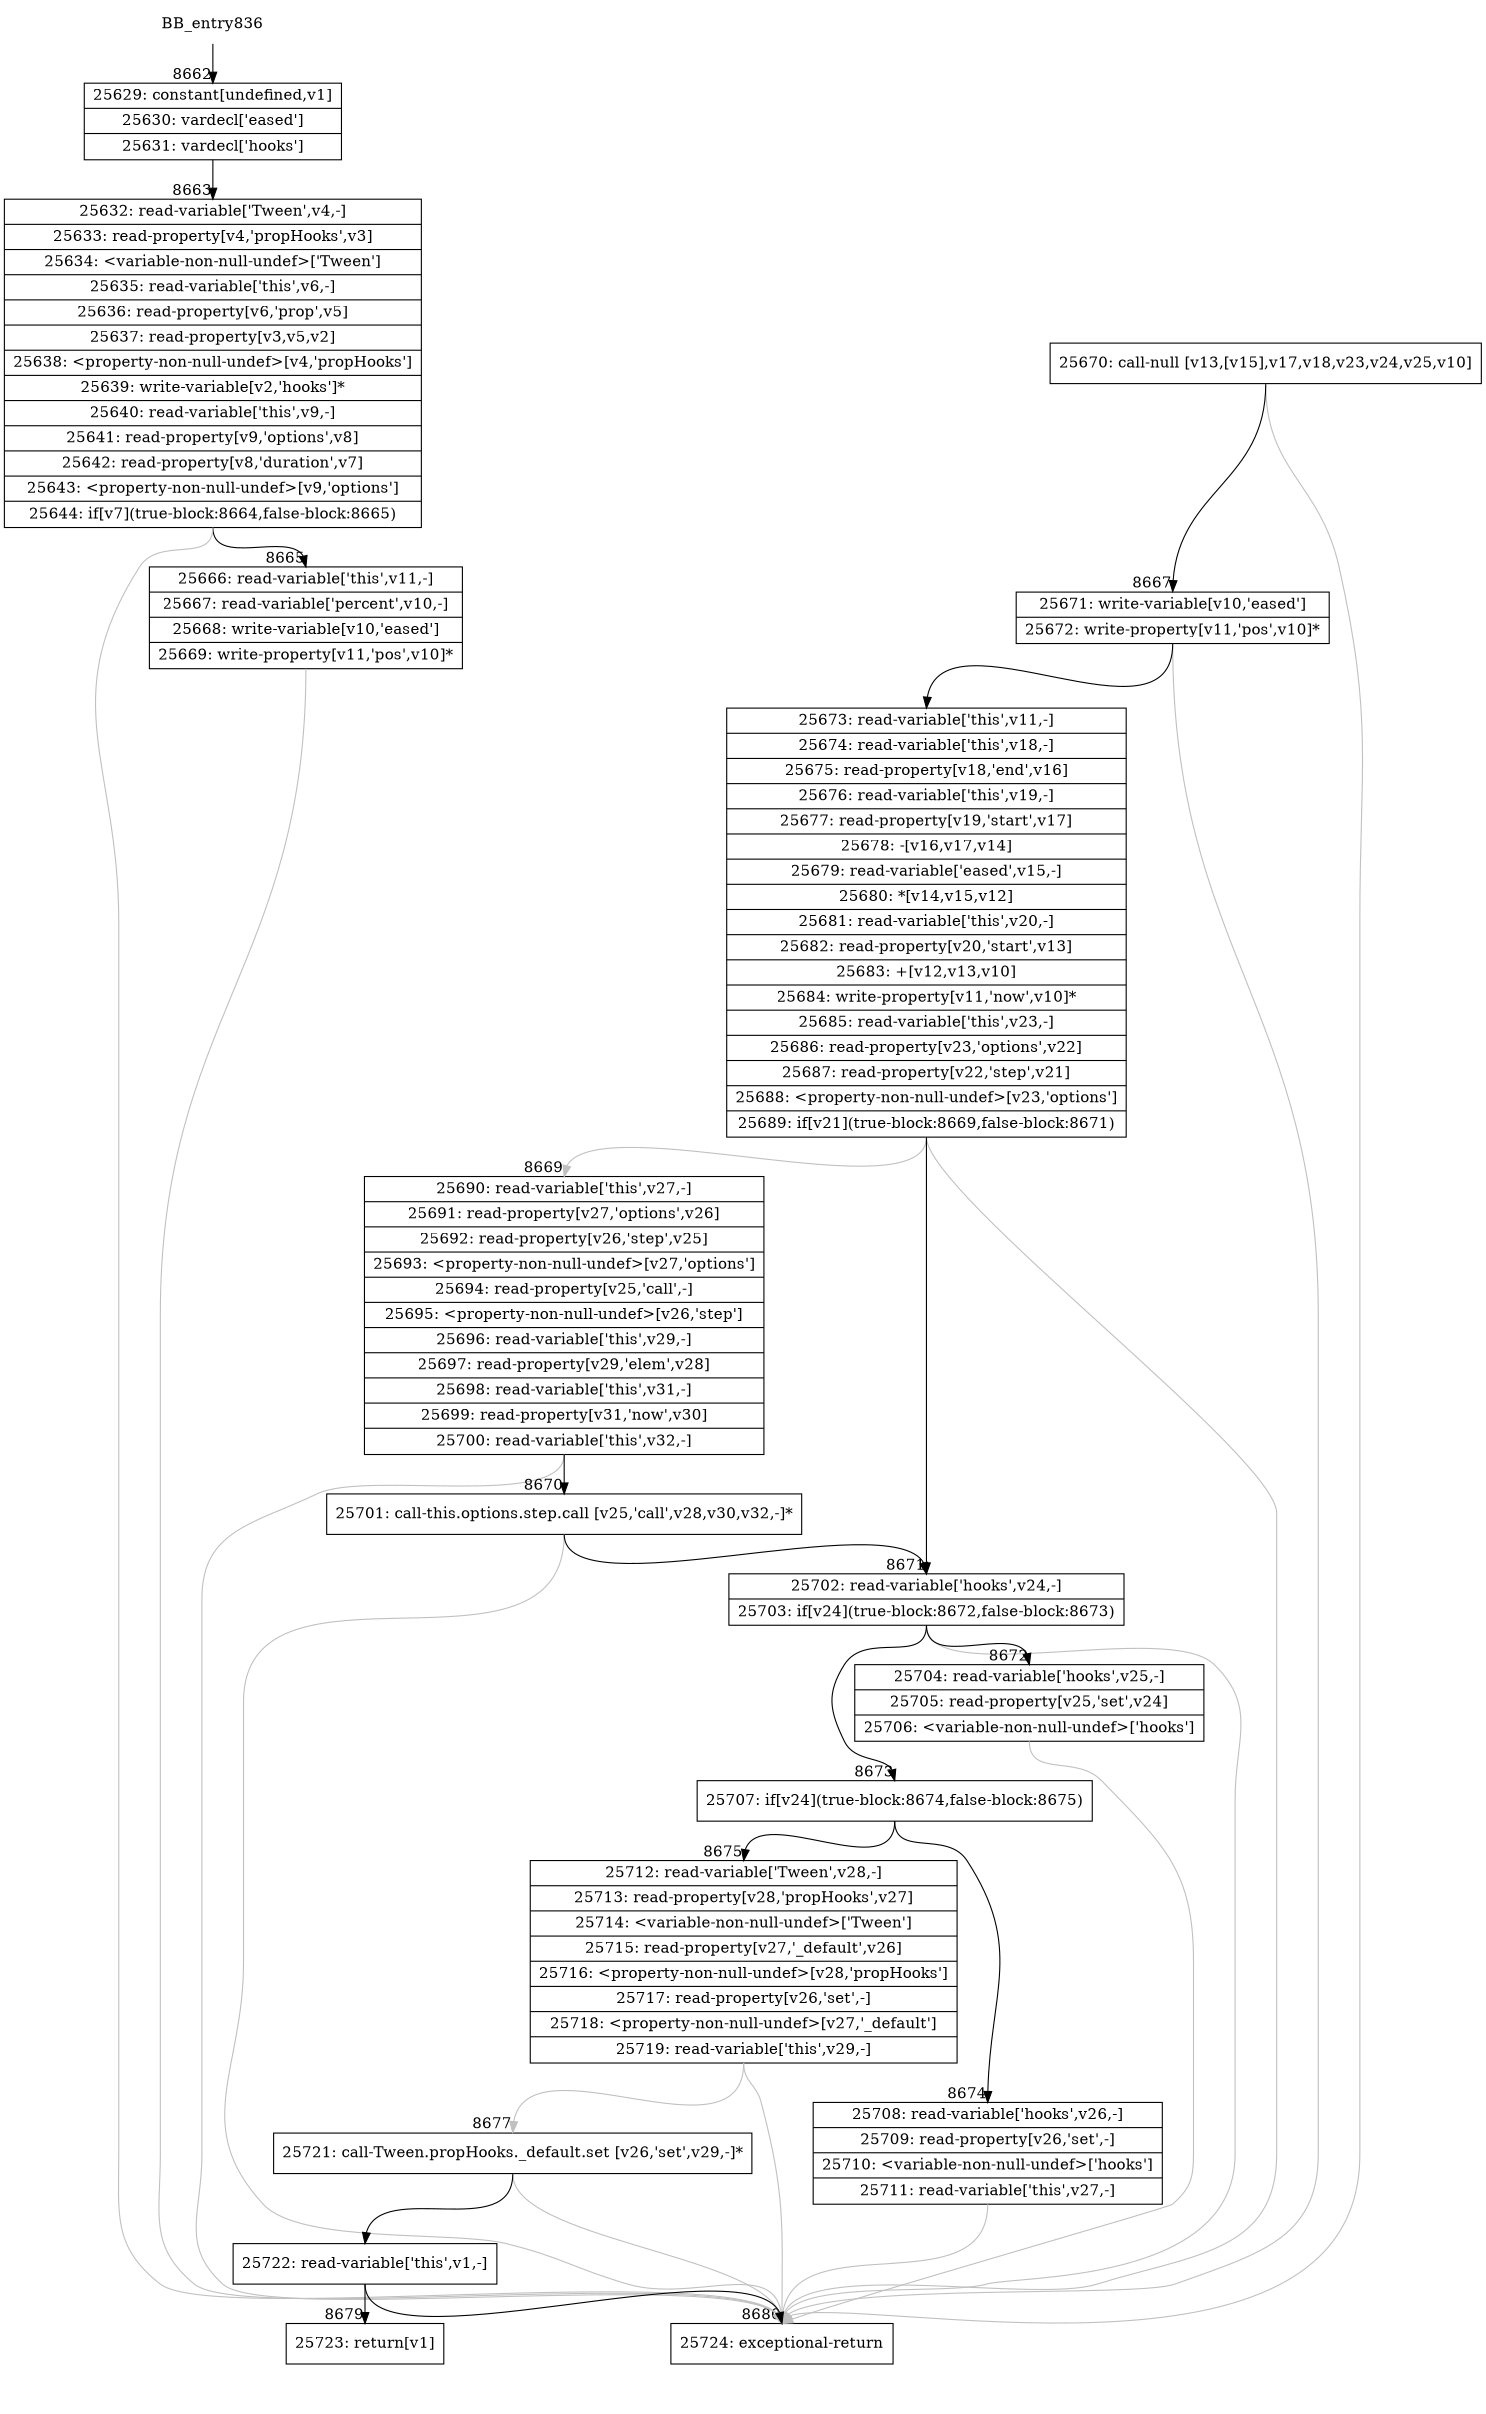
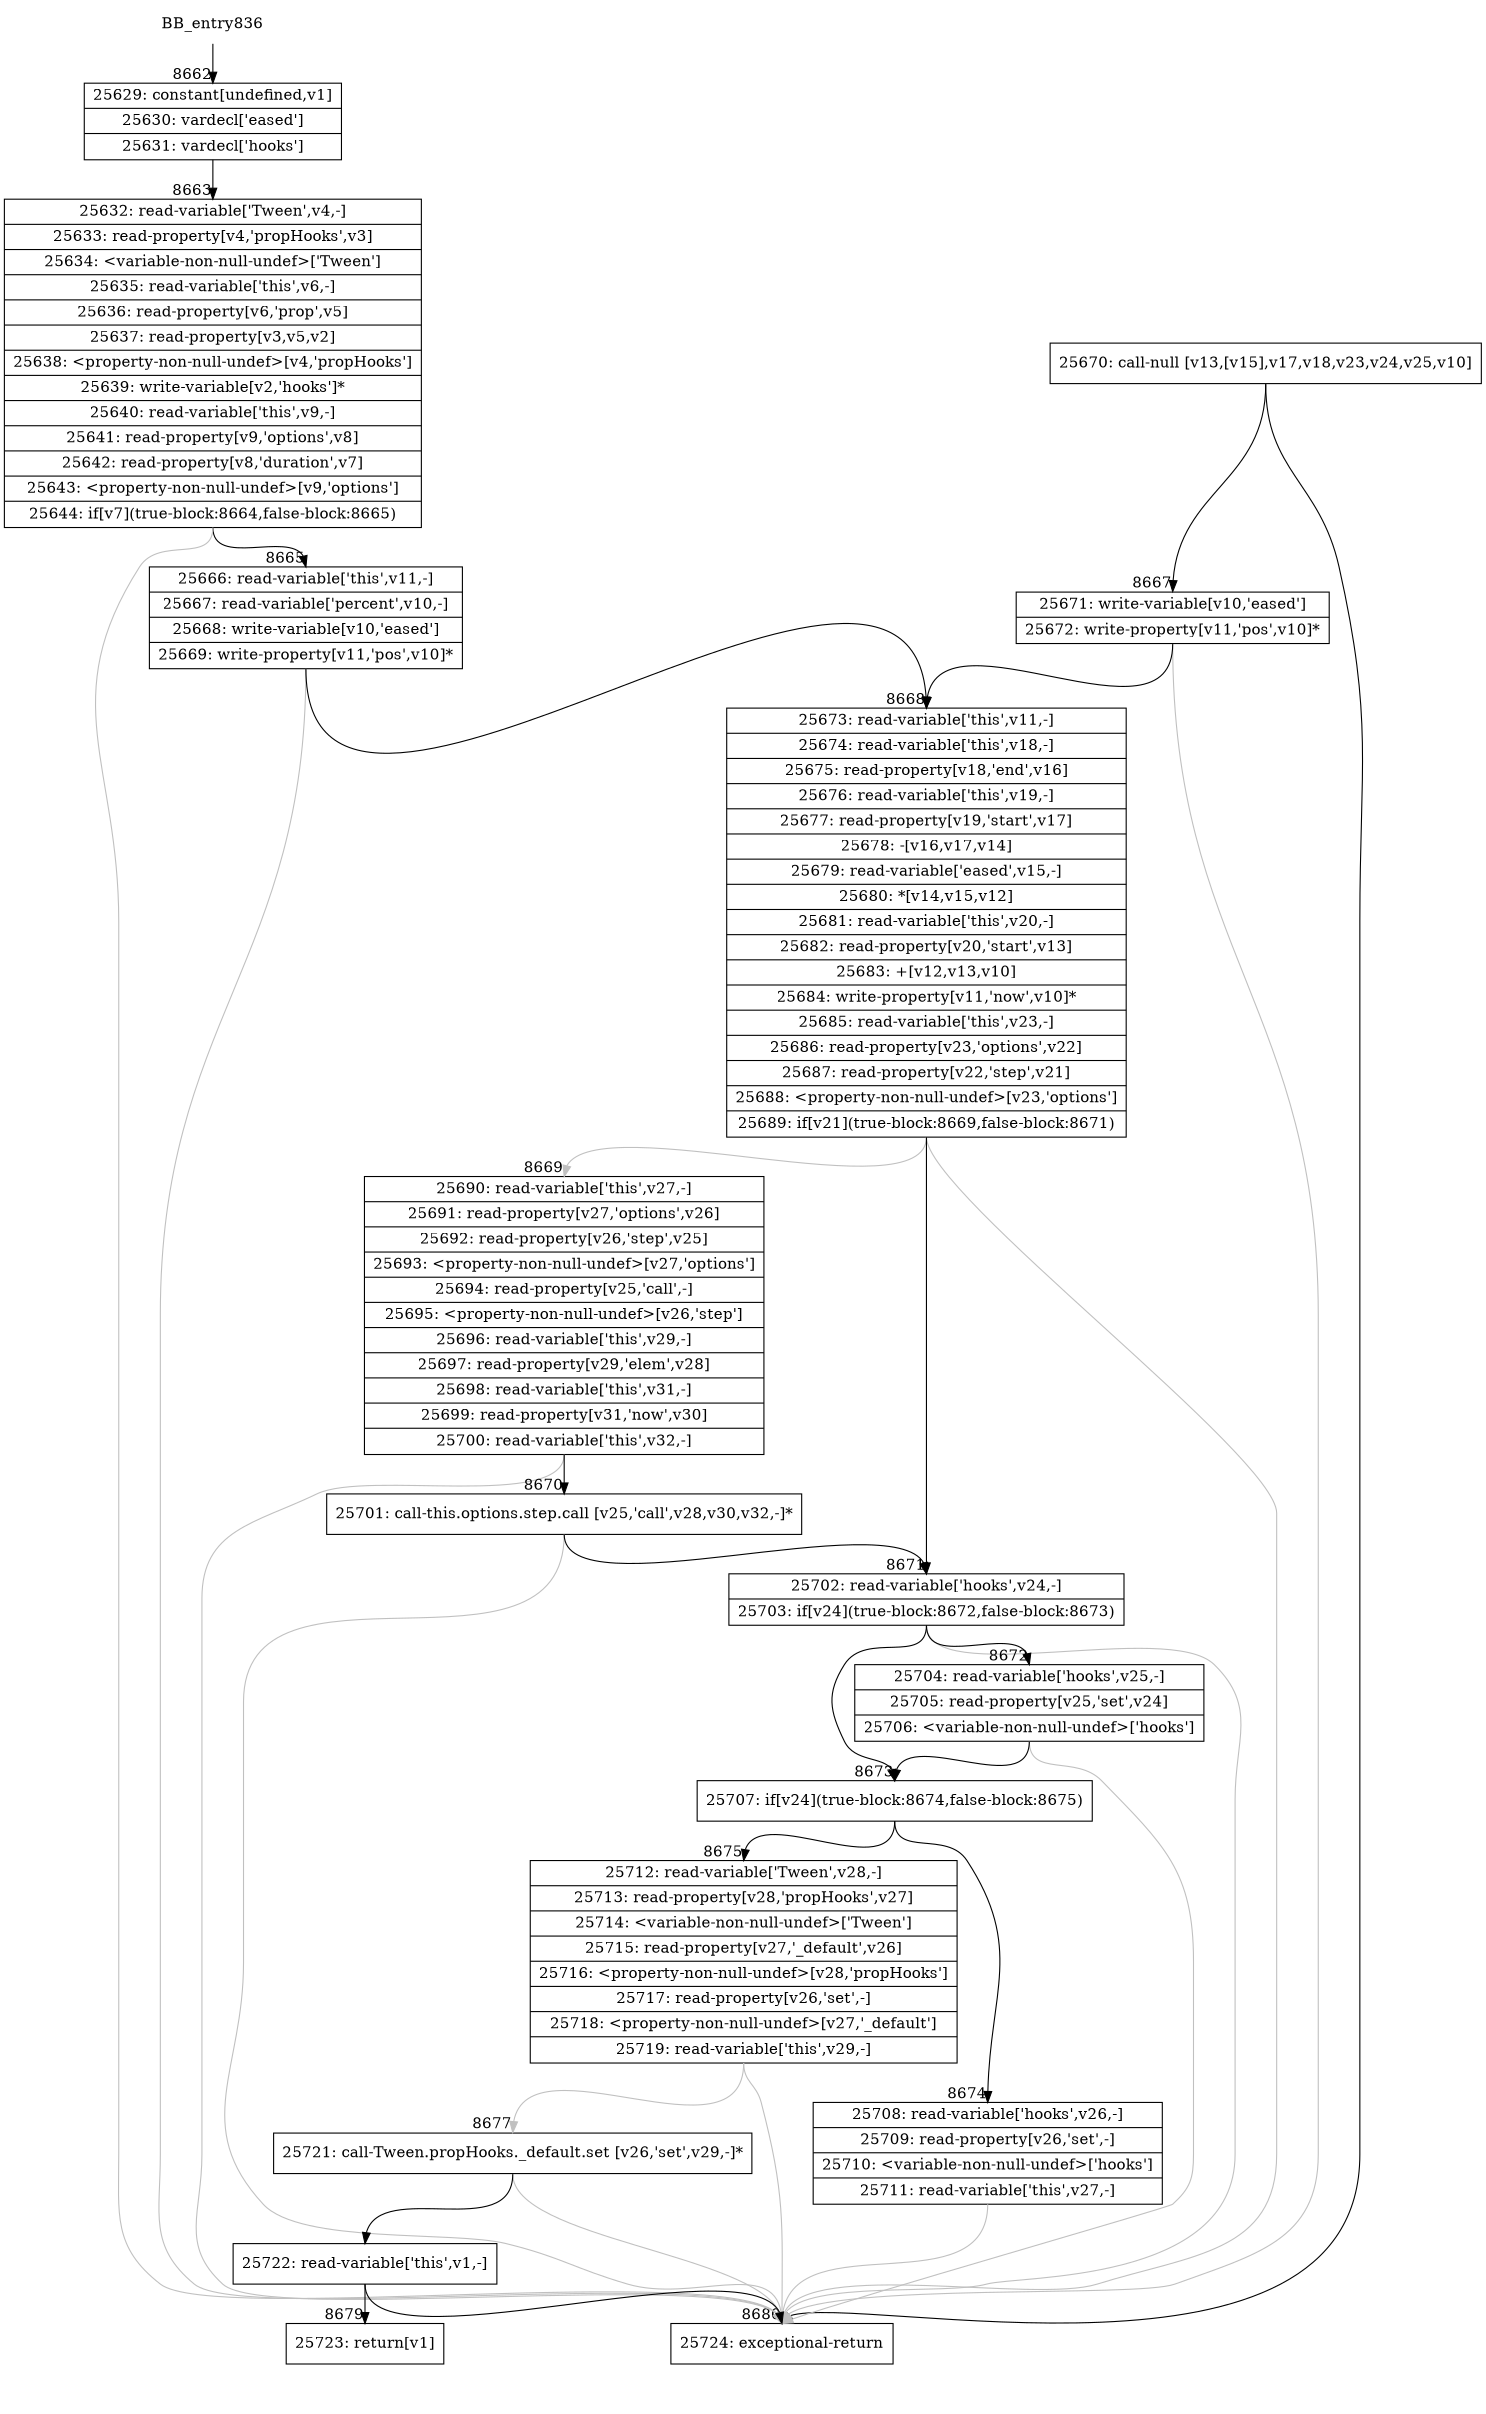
none -> (611, 690)
(1360, 1587) -> (1360, 1587)
none -> (967, 1762)
